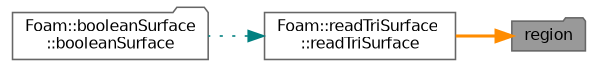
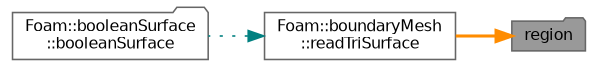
(360, 36) -> (360, 36)
